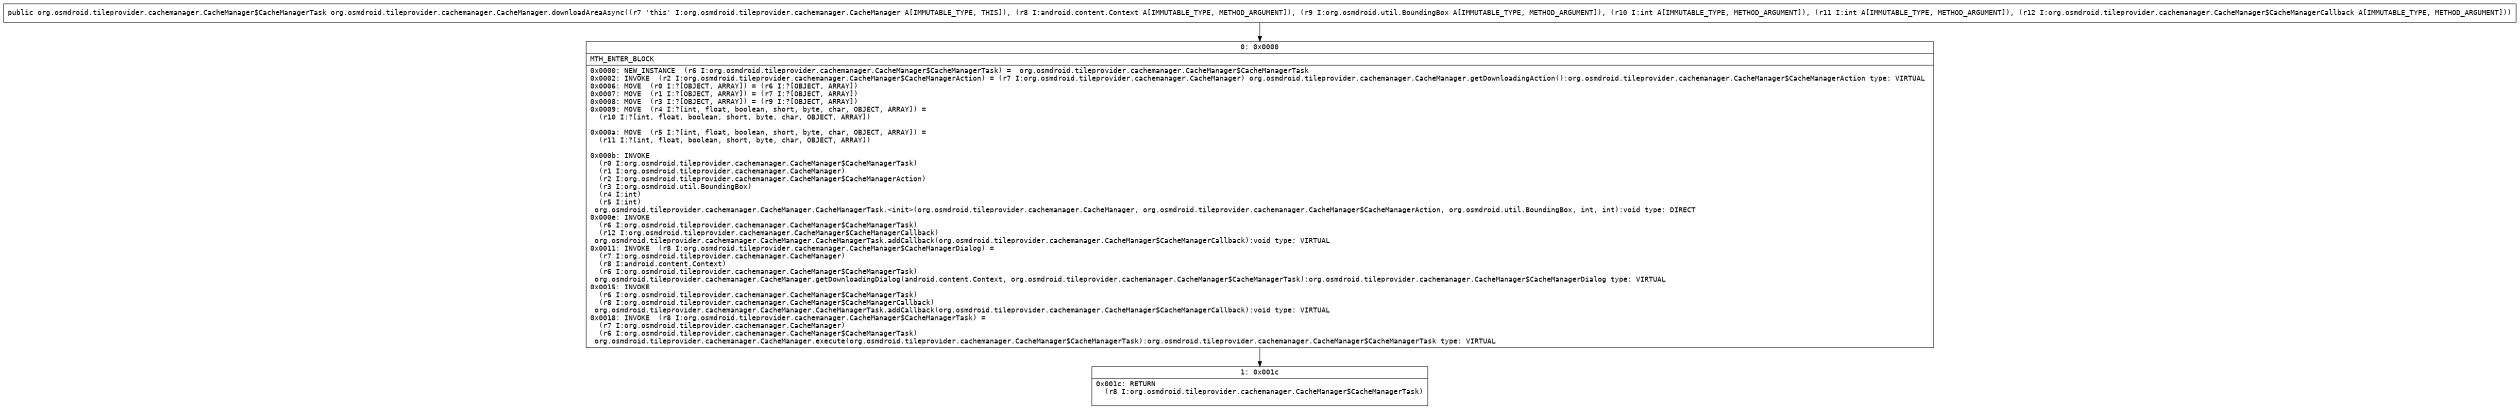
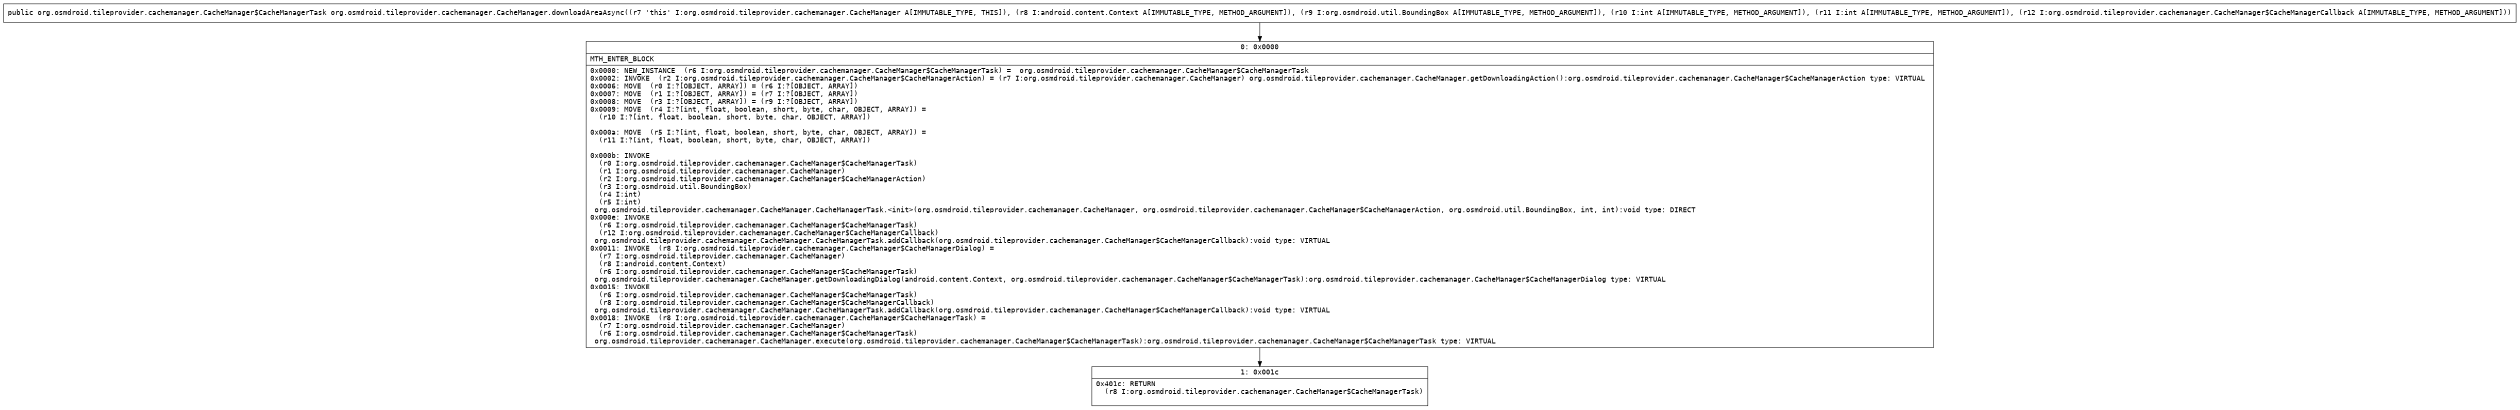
(1130, 384) -> (1130, 384)
